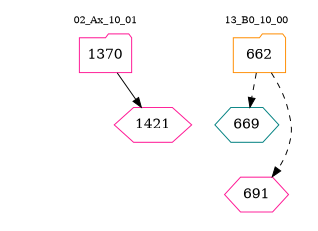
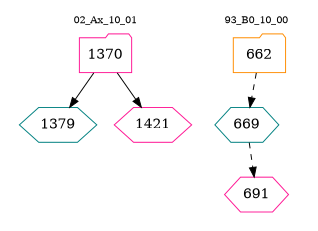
(257, 21) -> (257, 21)
(290, 120) -> (251, 155)
none -> (58, 125)
